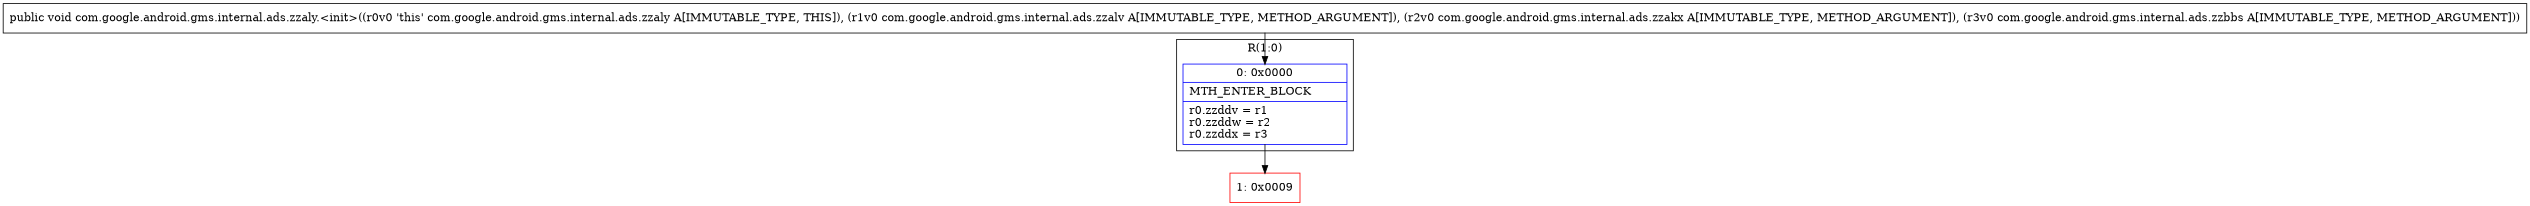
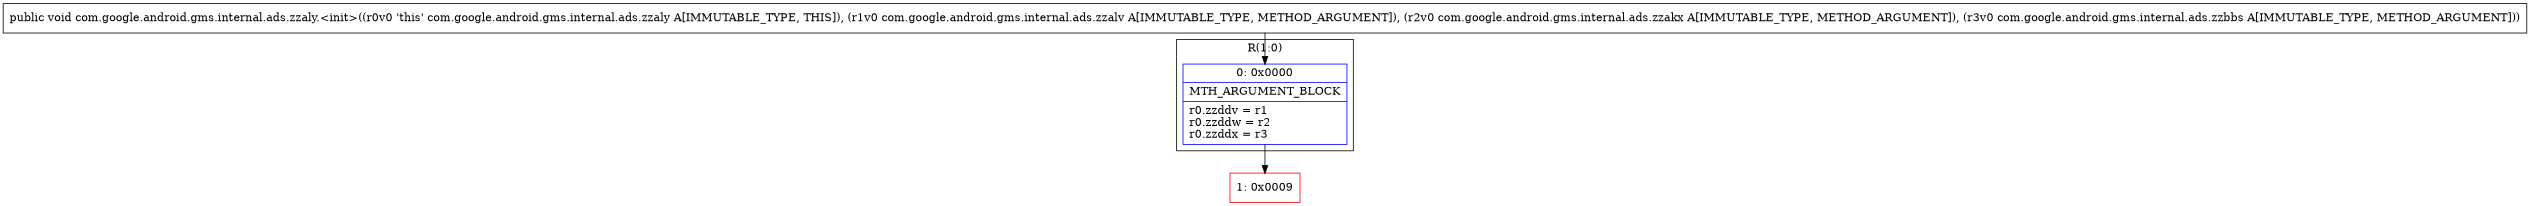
(1251, 92) -> (1265, 92)
